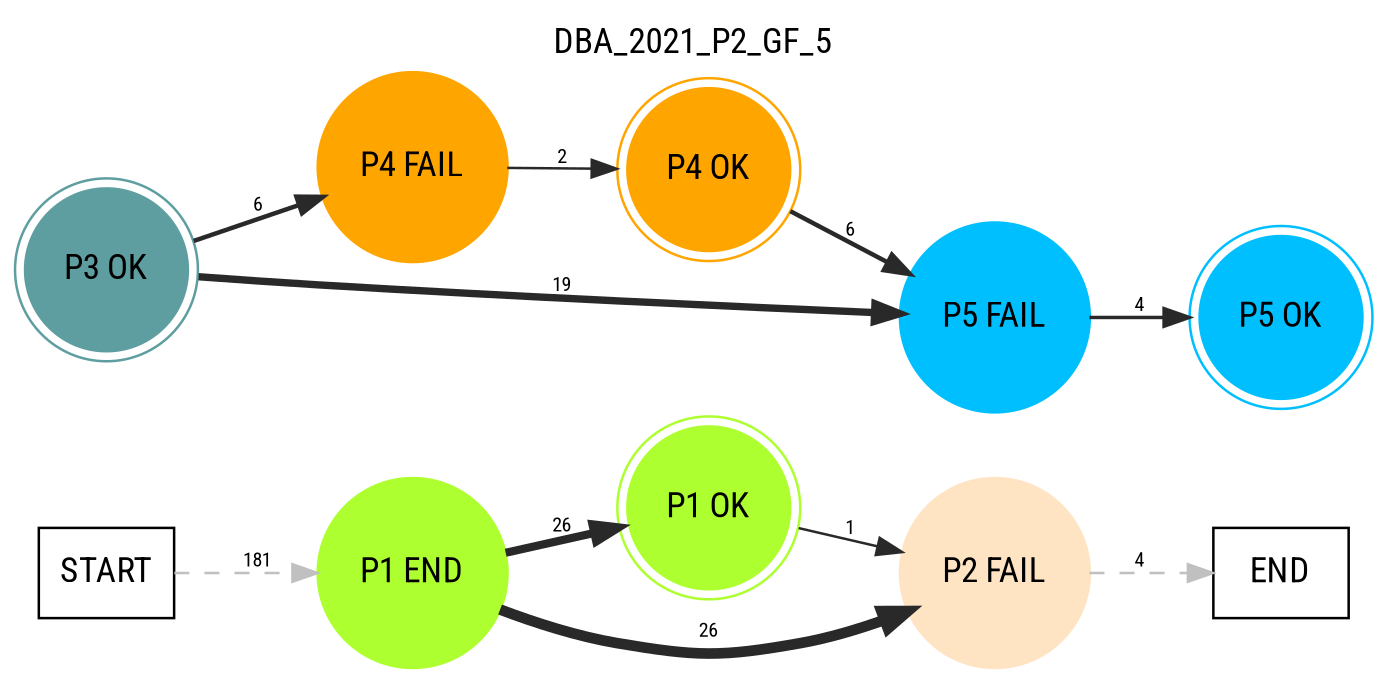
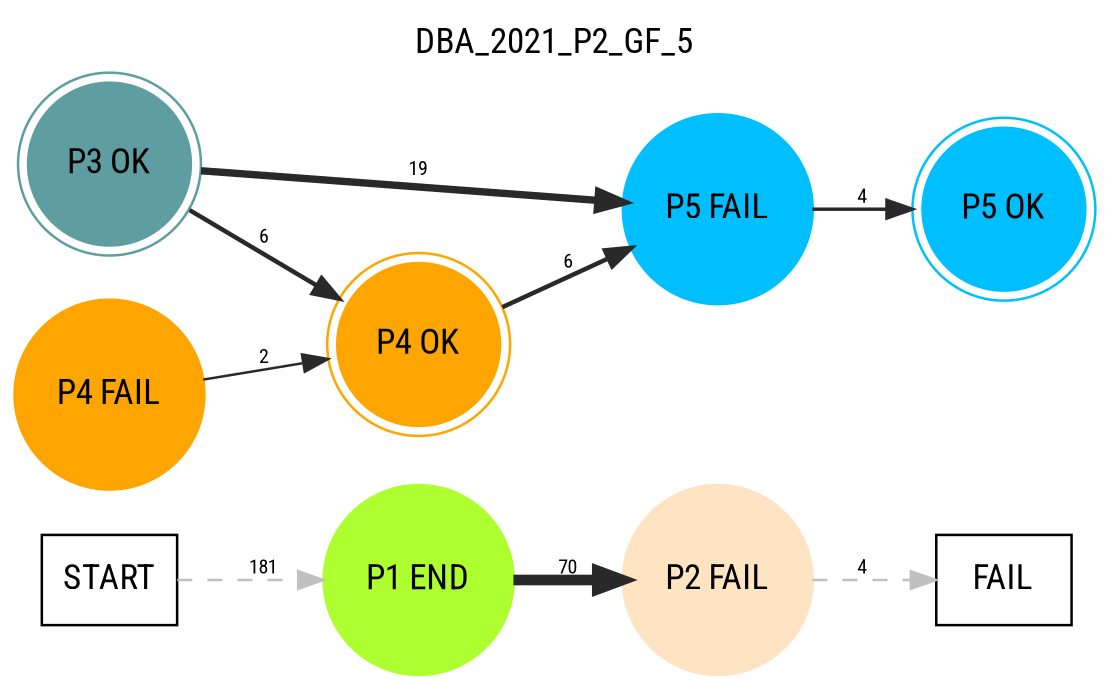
(246, 223) -> (253, 248)
(709, 508) -> none
(1281, 573) -> (1004, 580)
(709, 632) -> (568, 569)
